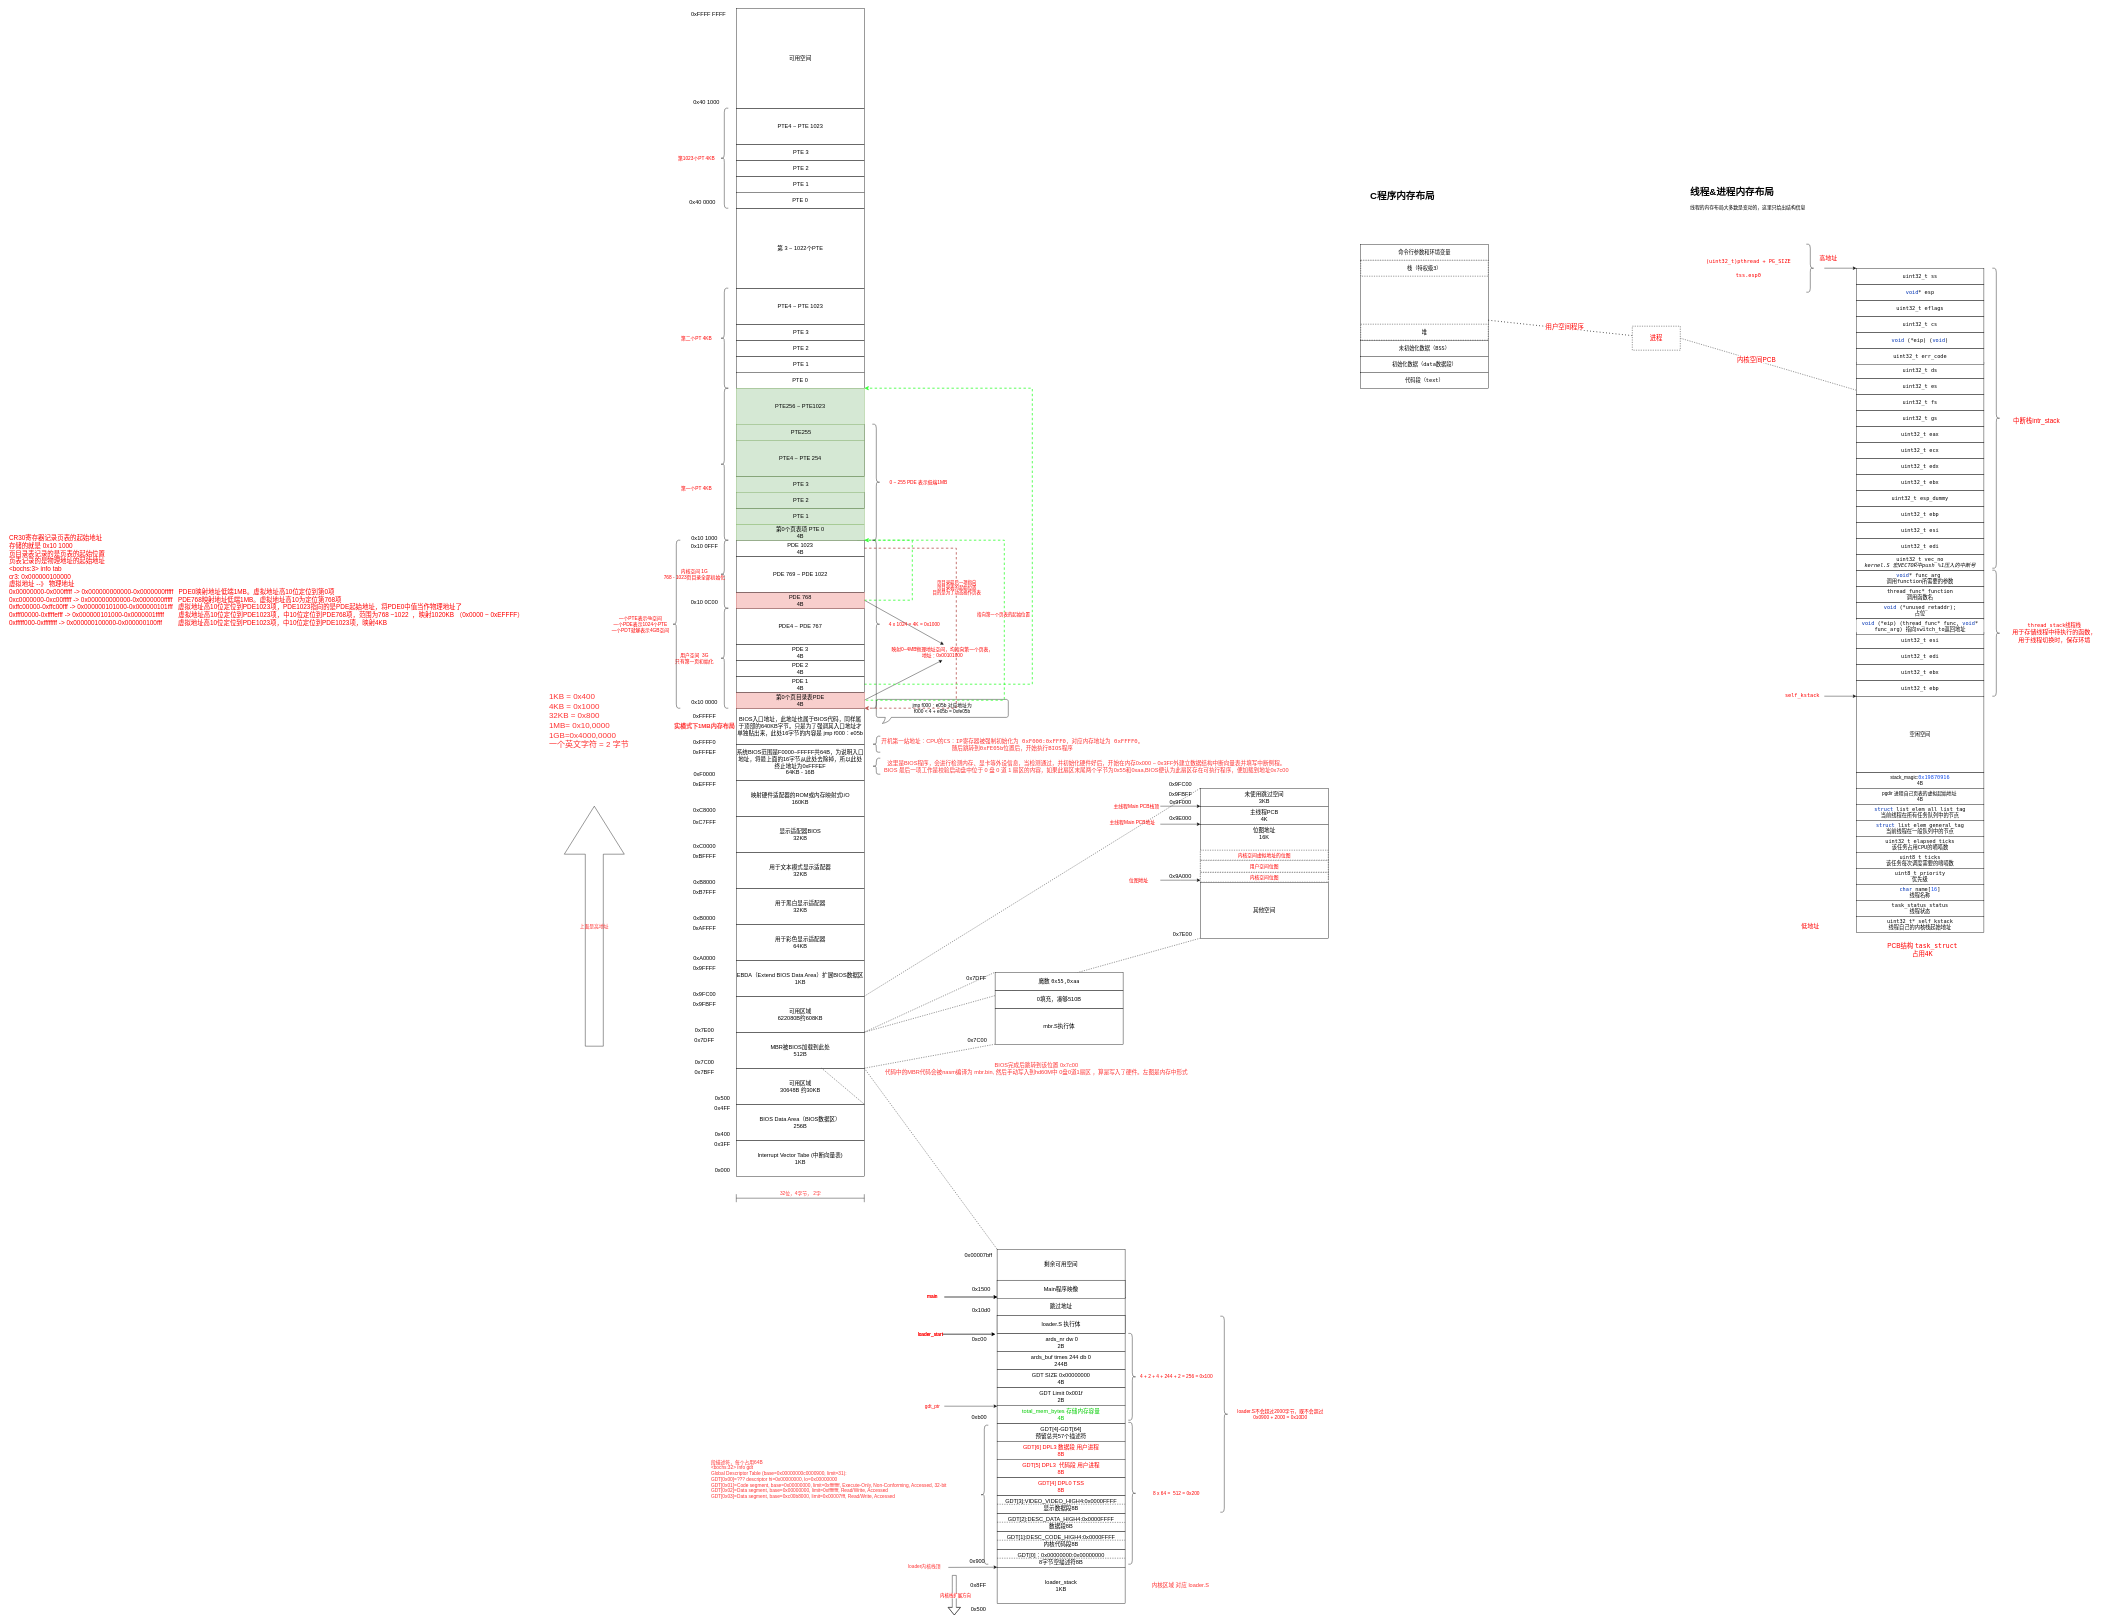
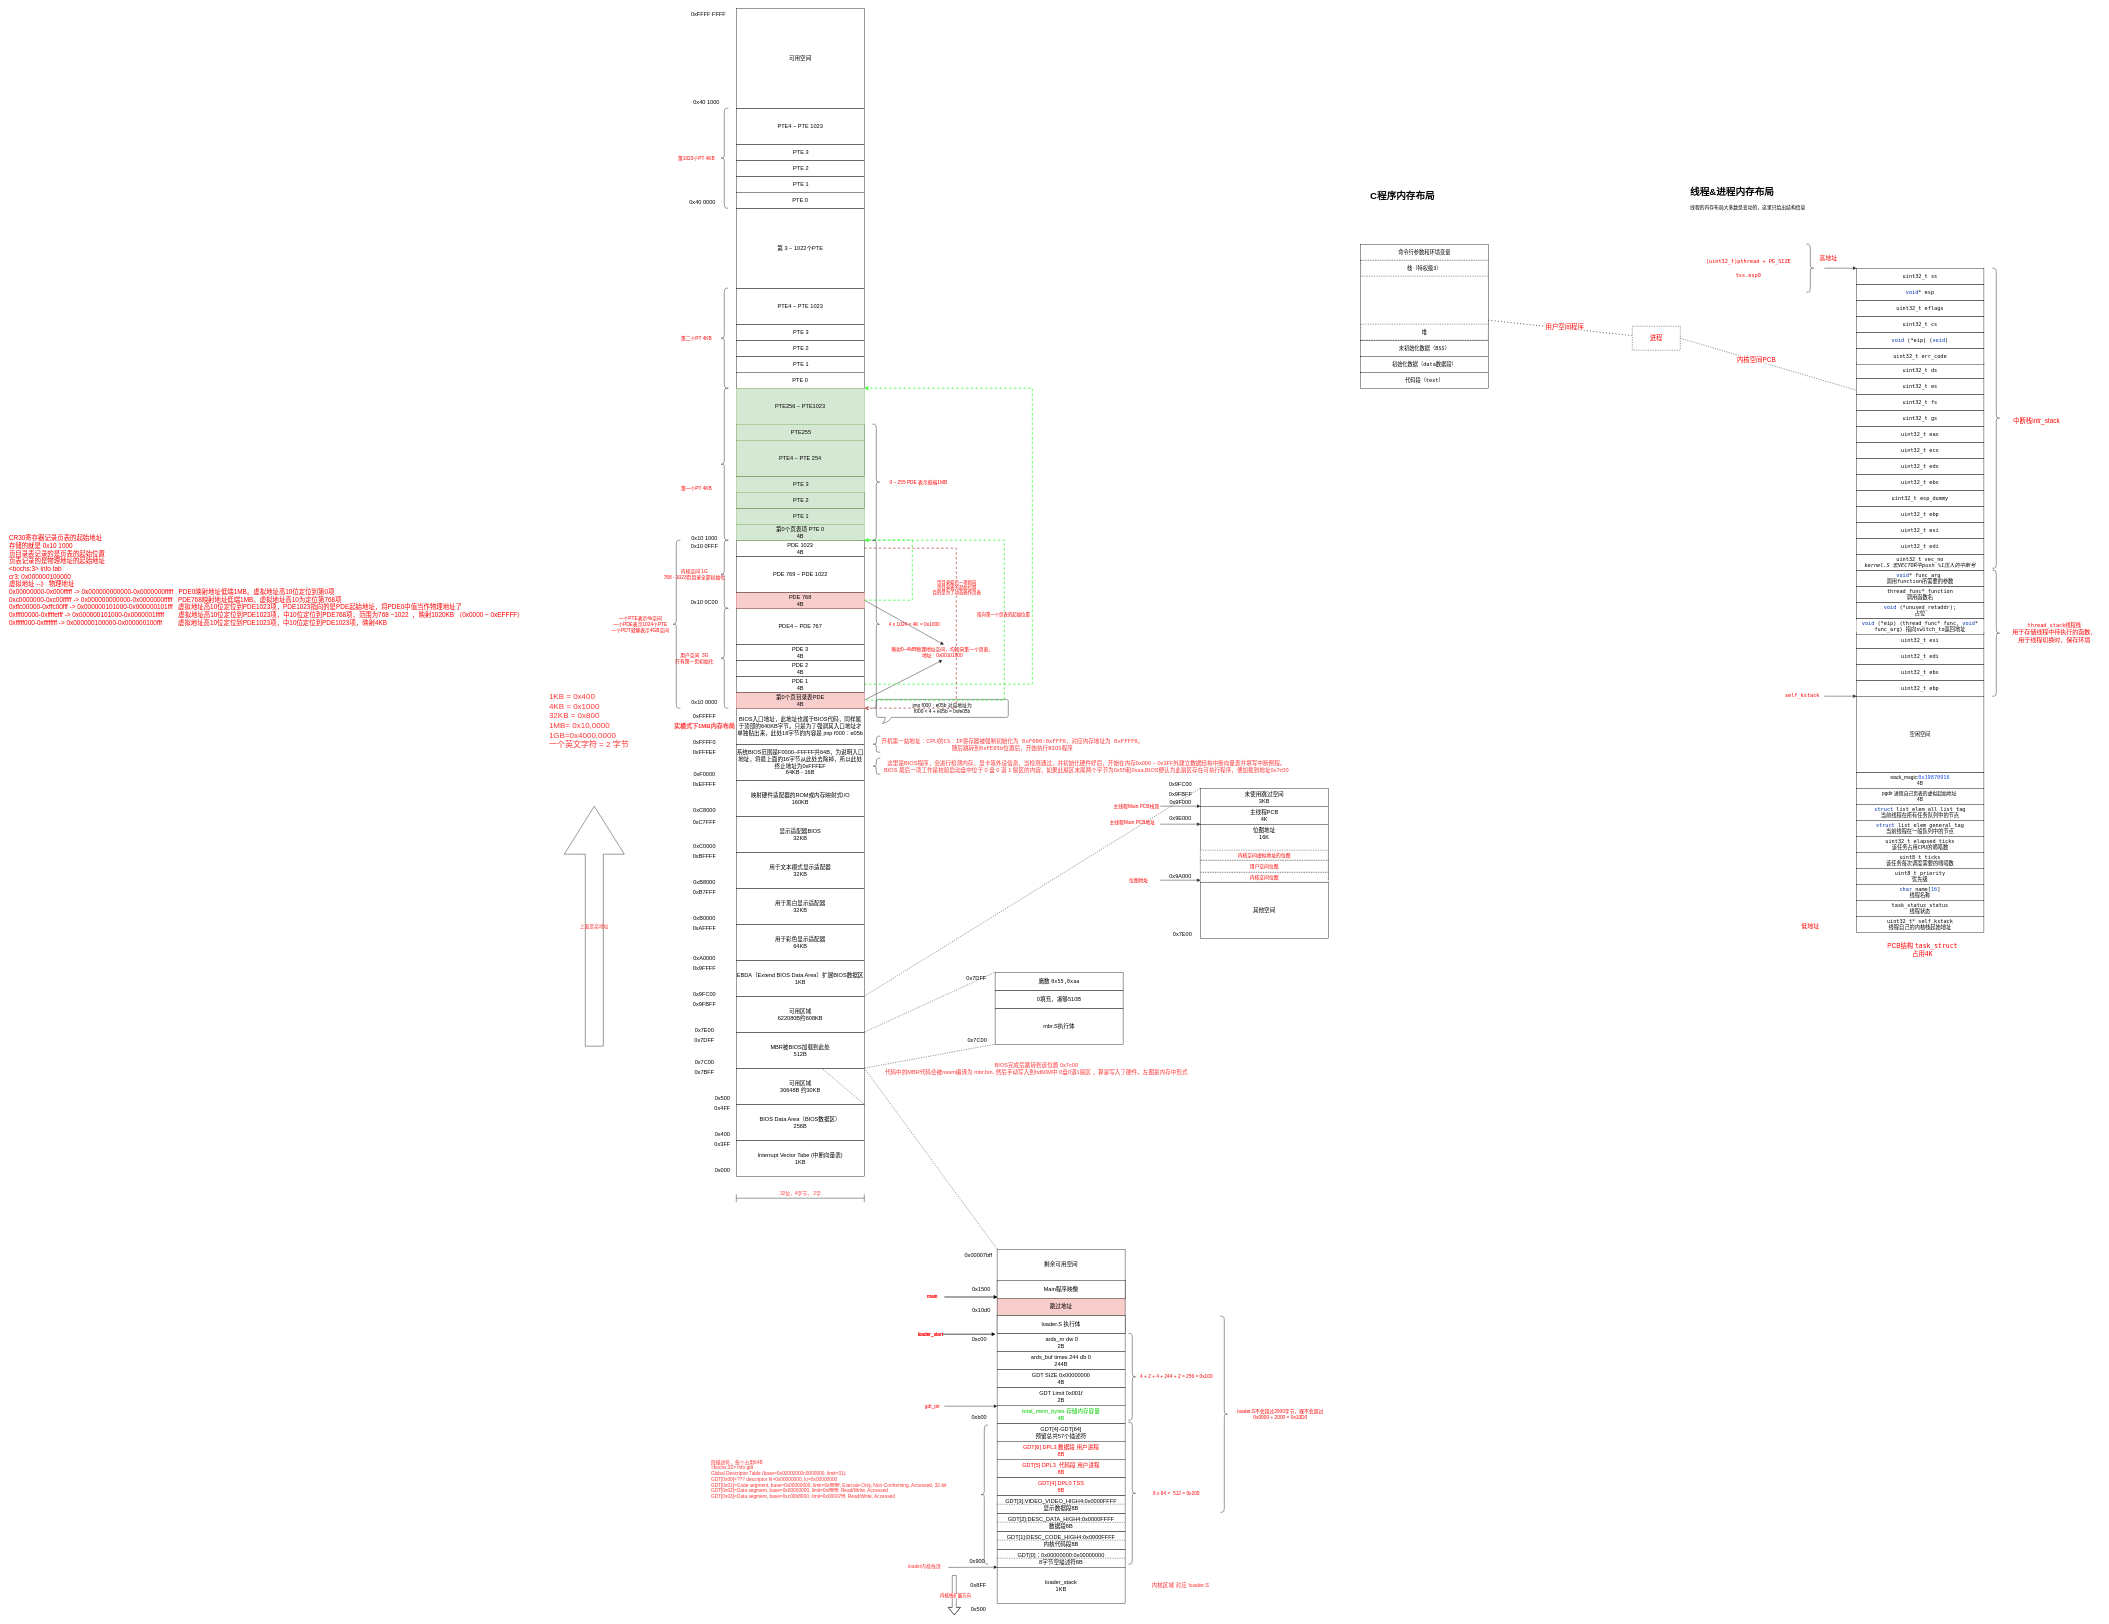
(933, 1013) -> none
(1061, 1306) -> (1061, 1306)
